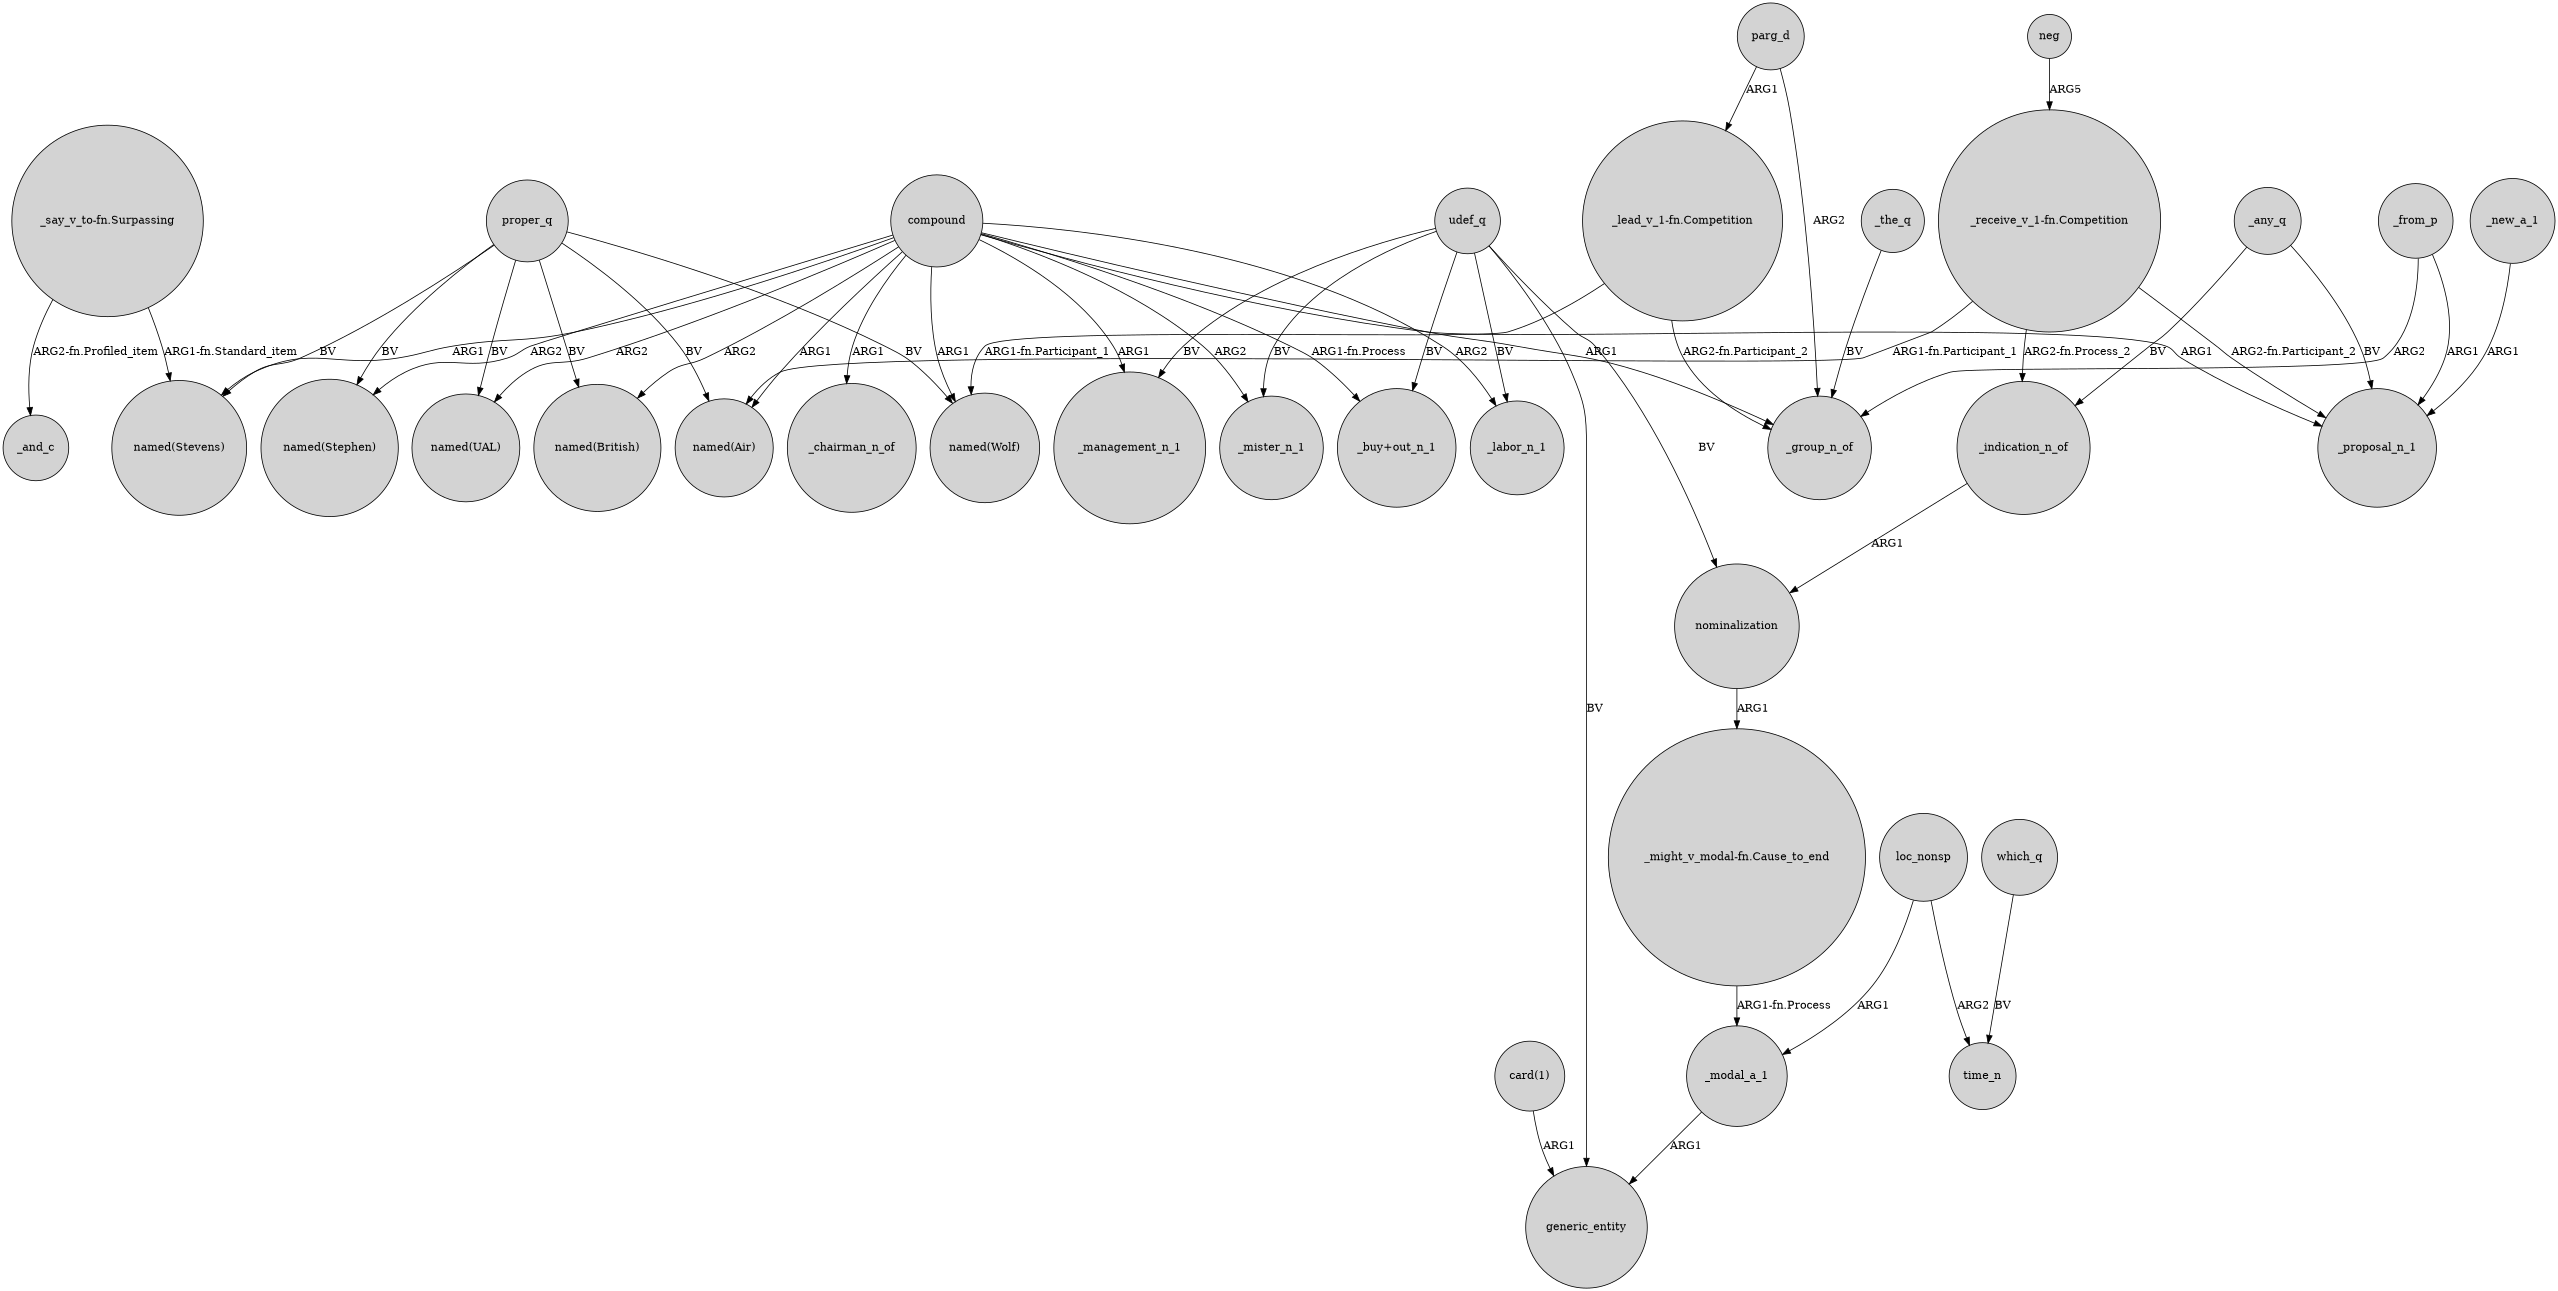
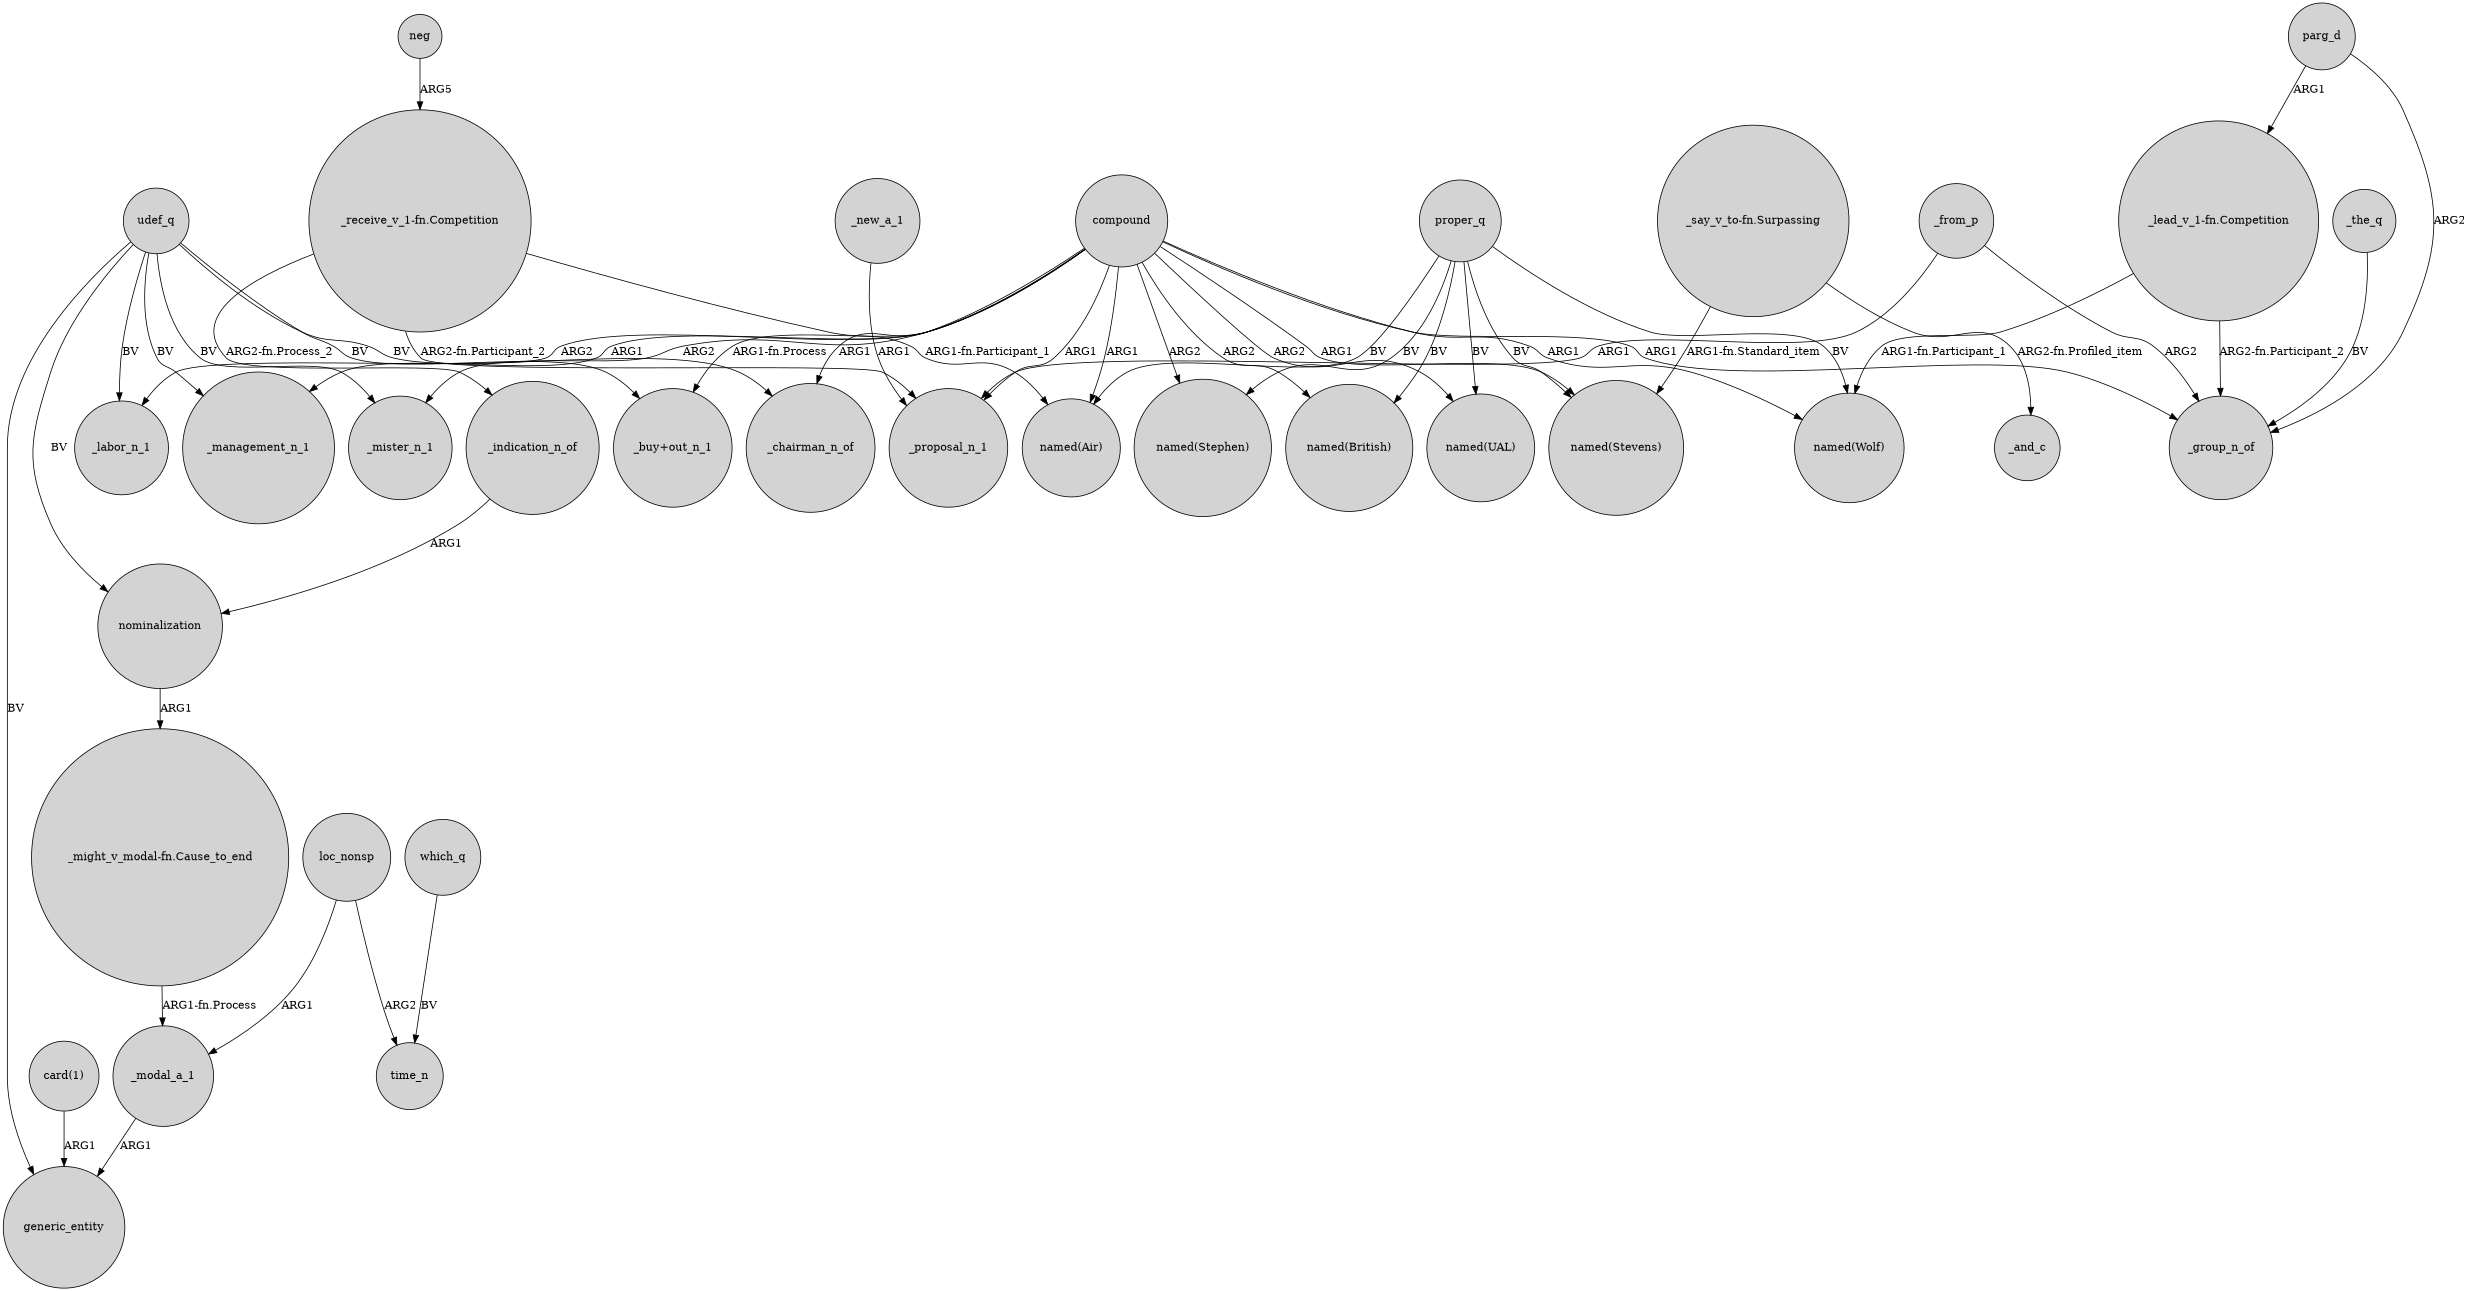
(2268, 221) -> none
none -> (397, 359)
